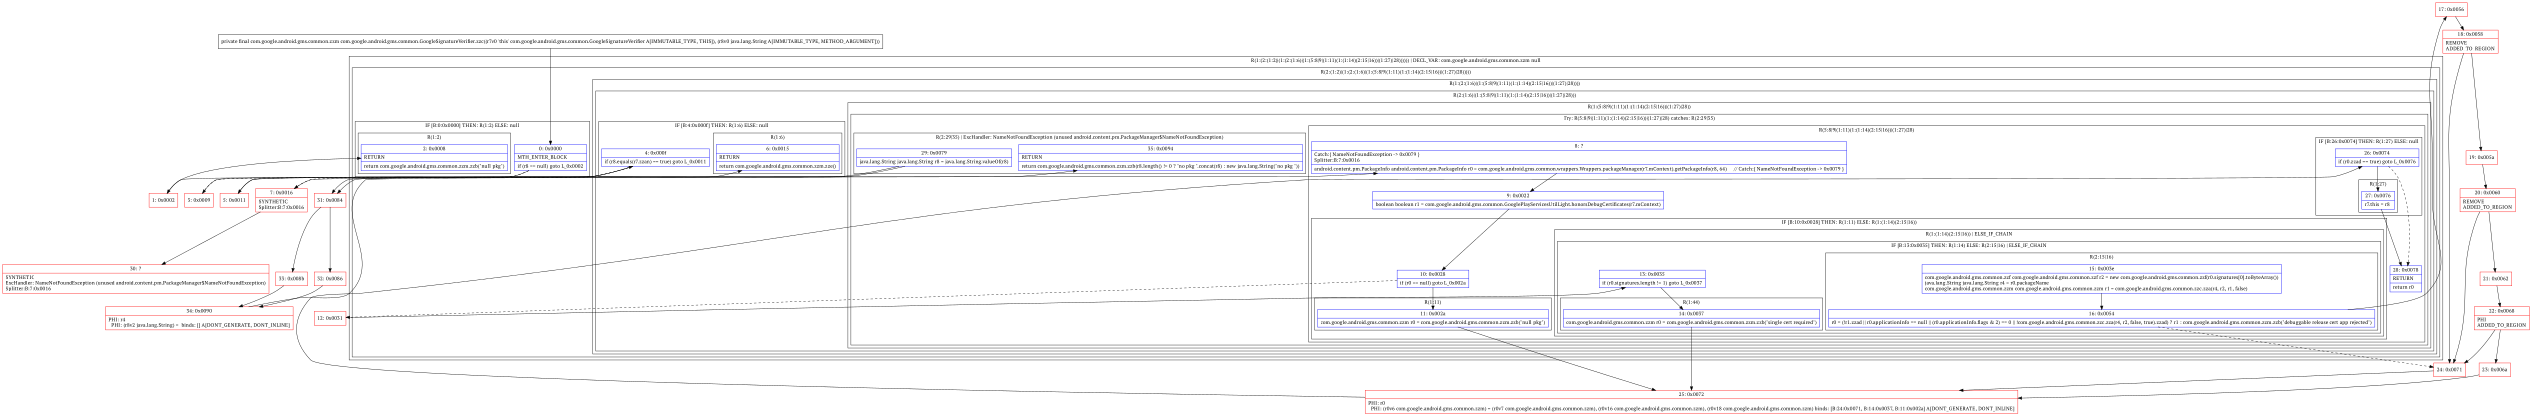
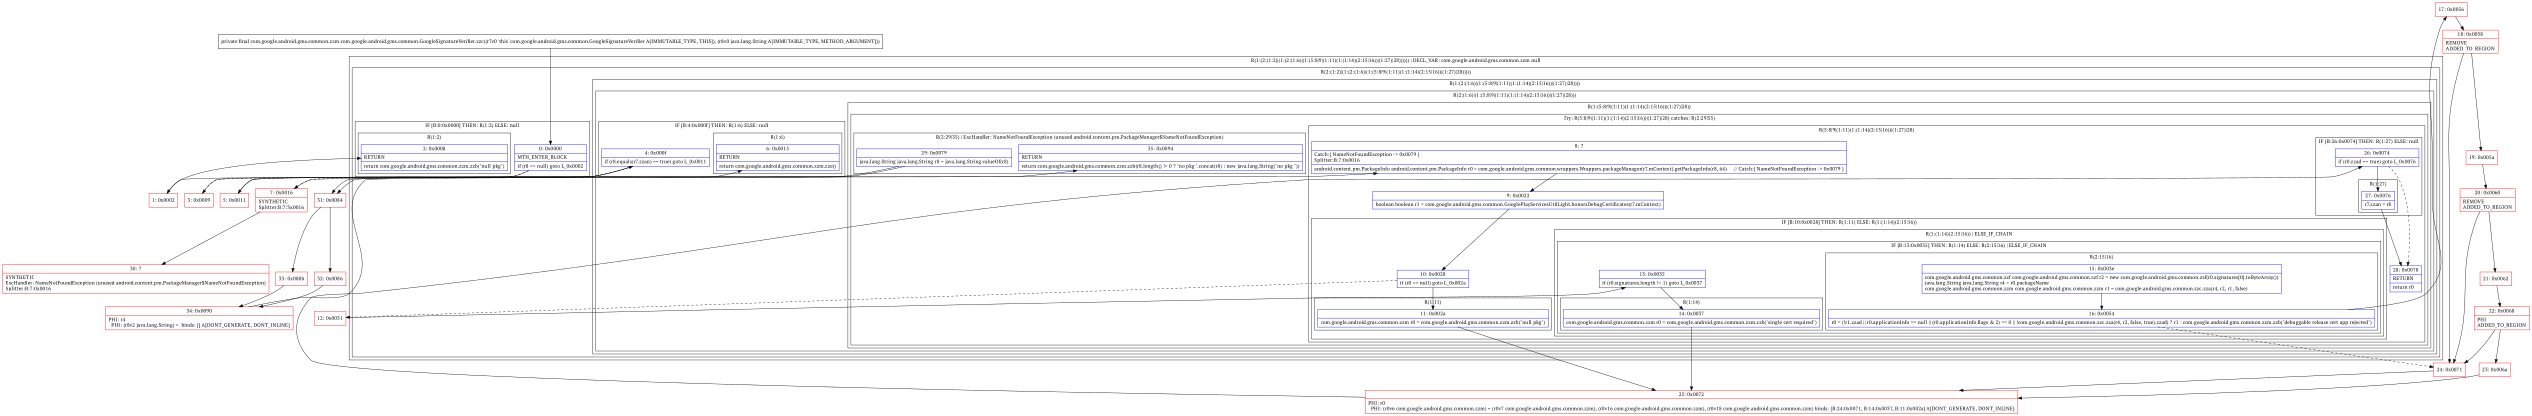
(2377, 205) -> (2378, 205)
(282, 207) -> (282, 207)
(1692, 302) -> (1692, 302)
